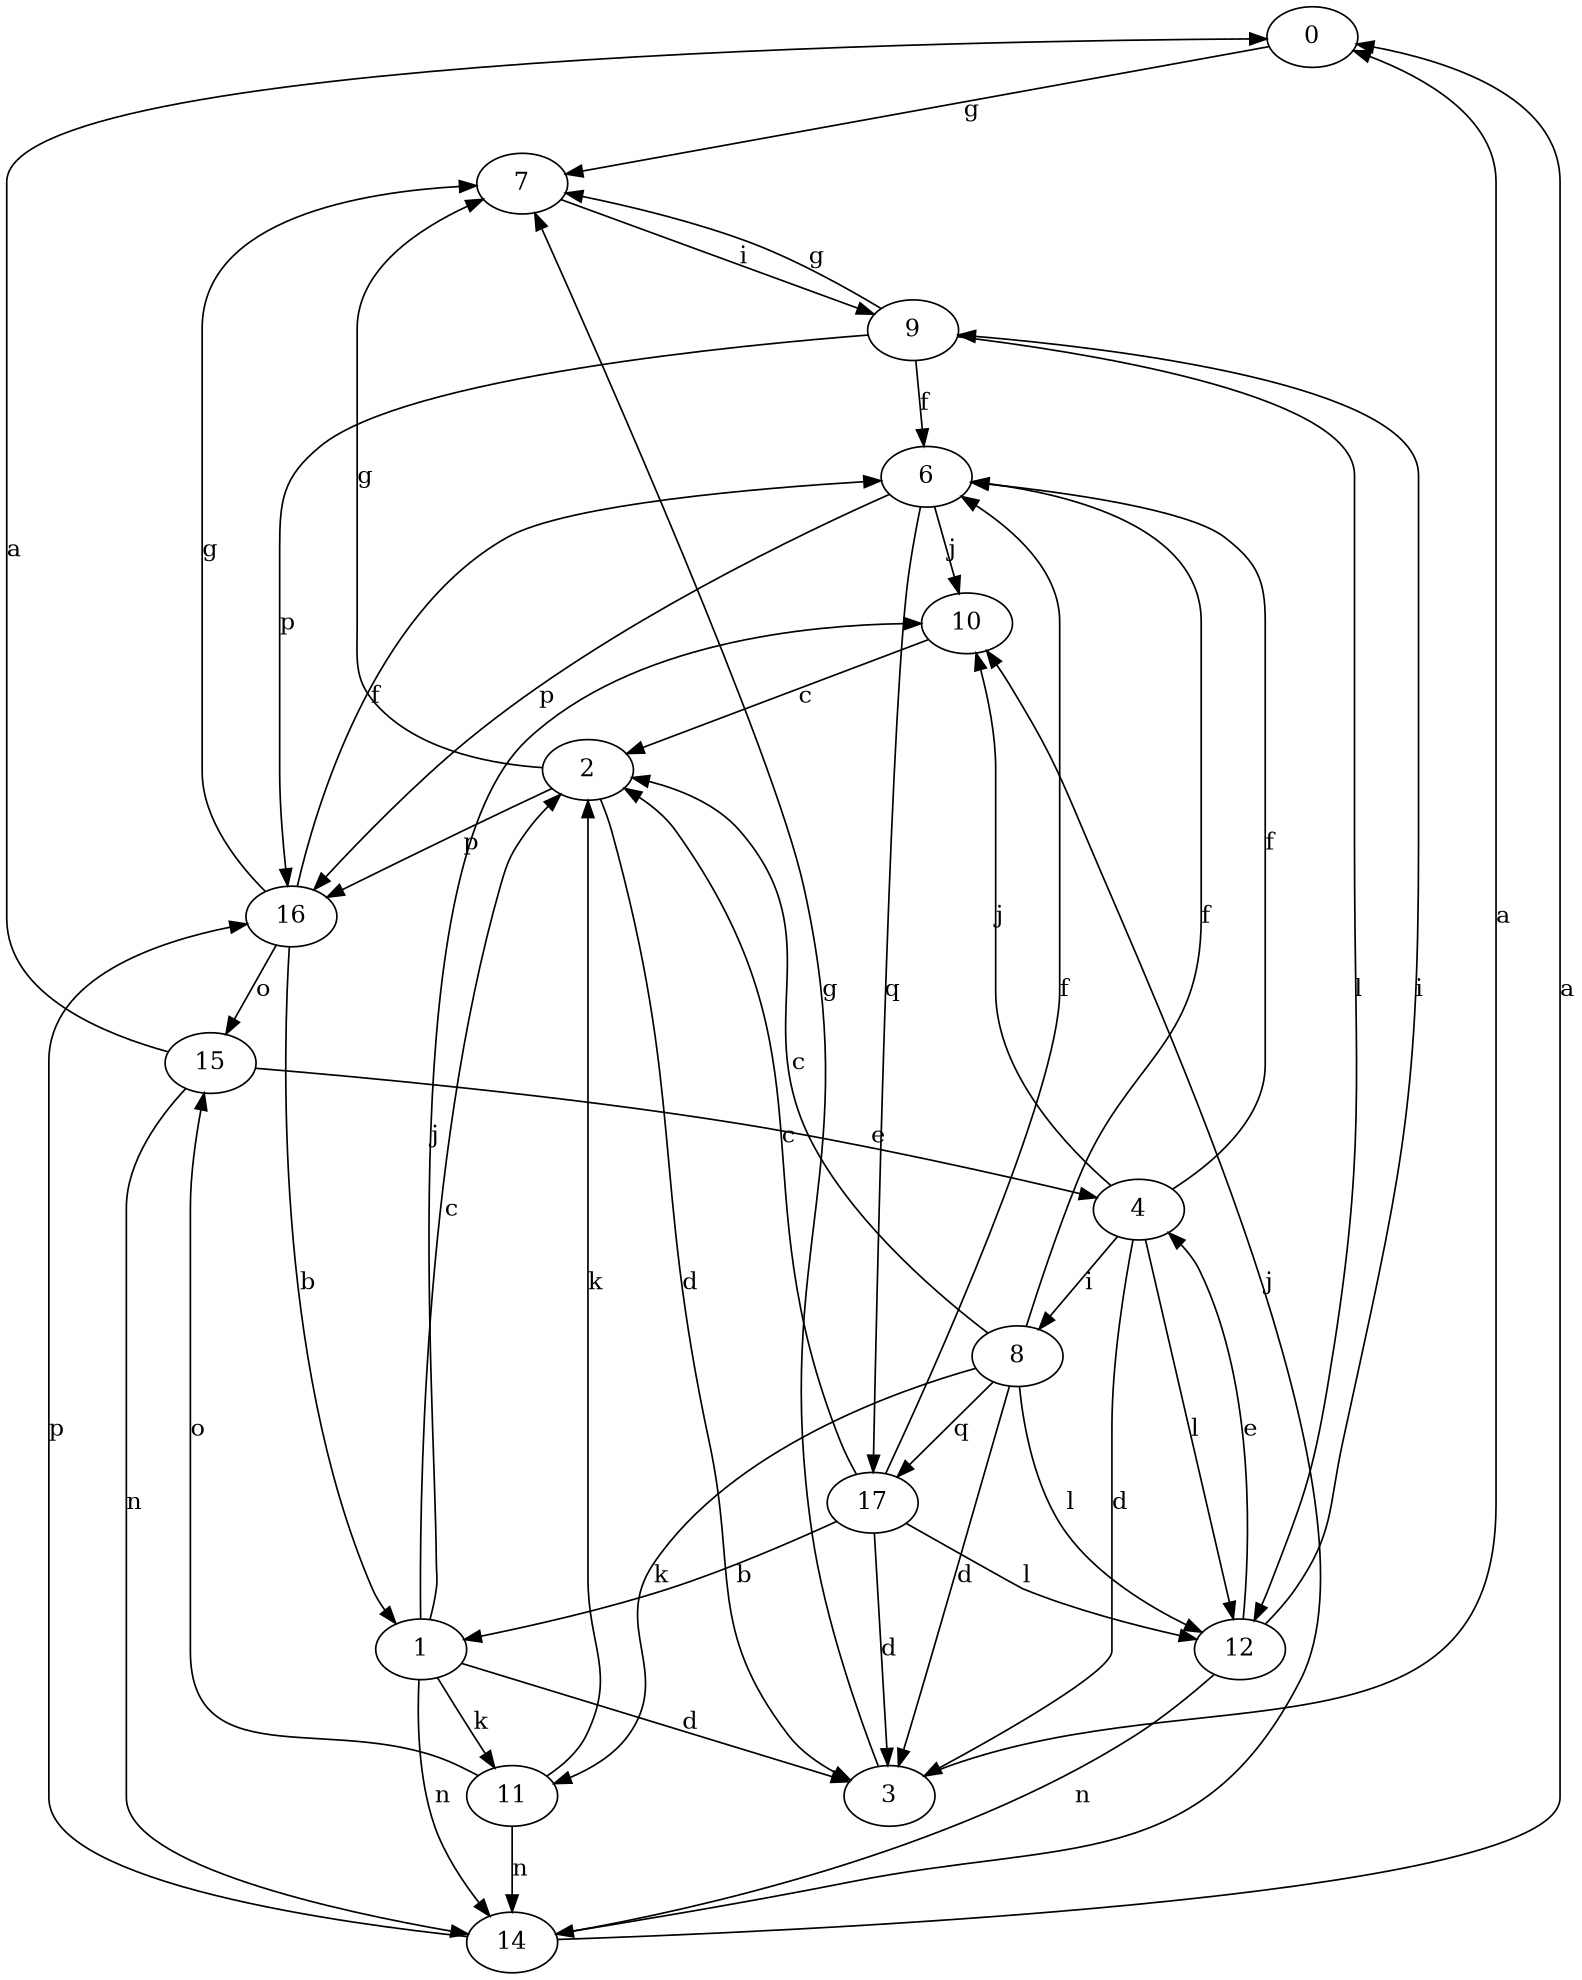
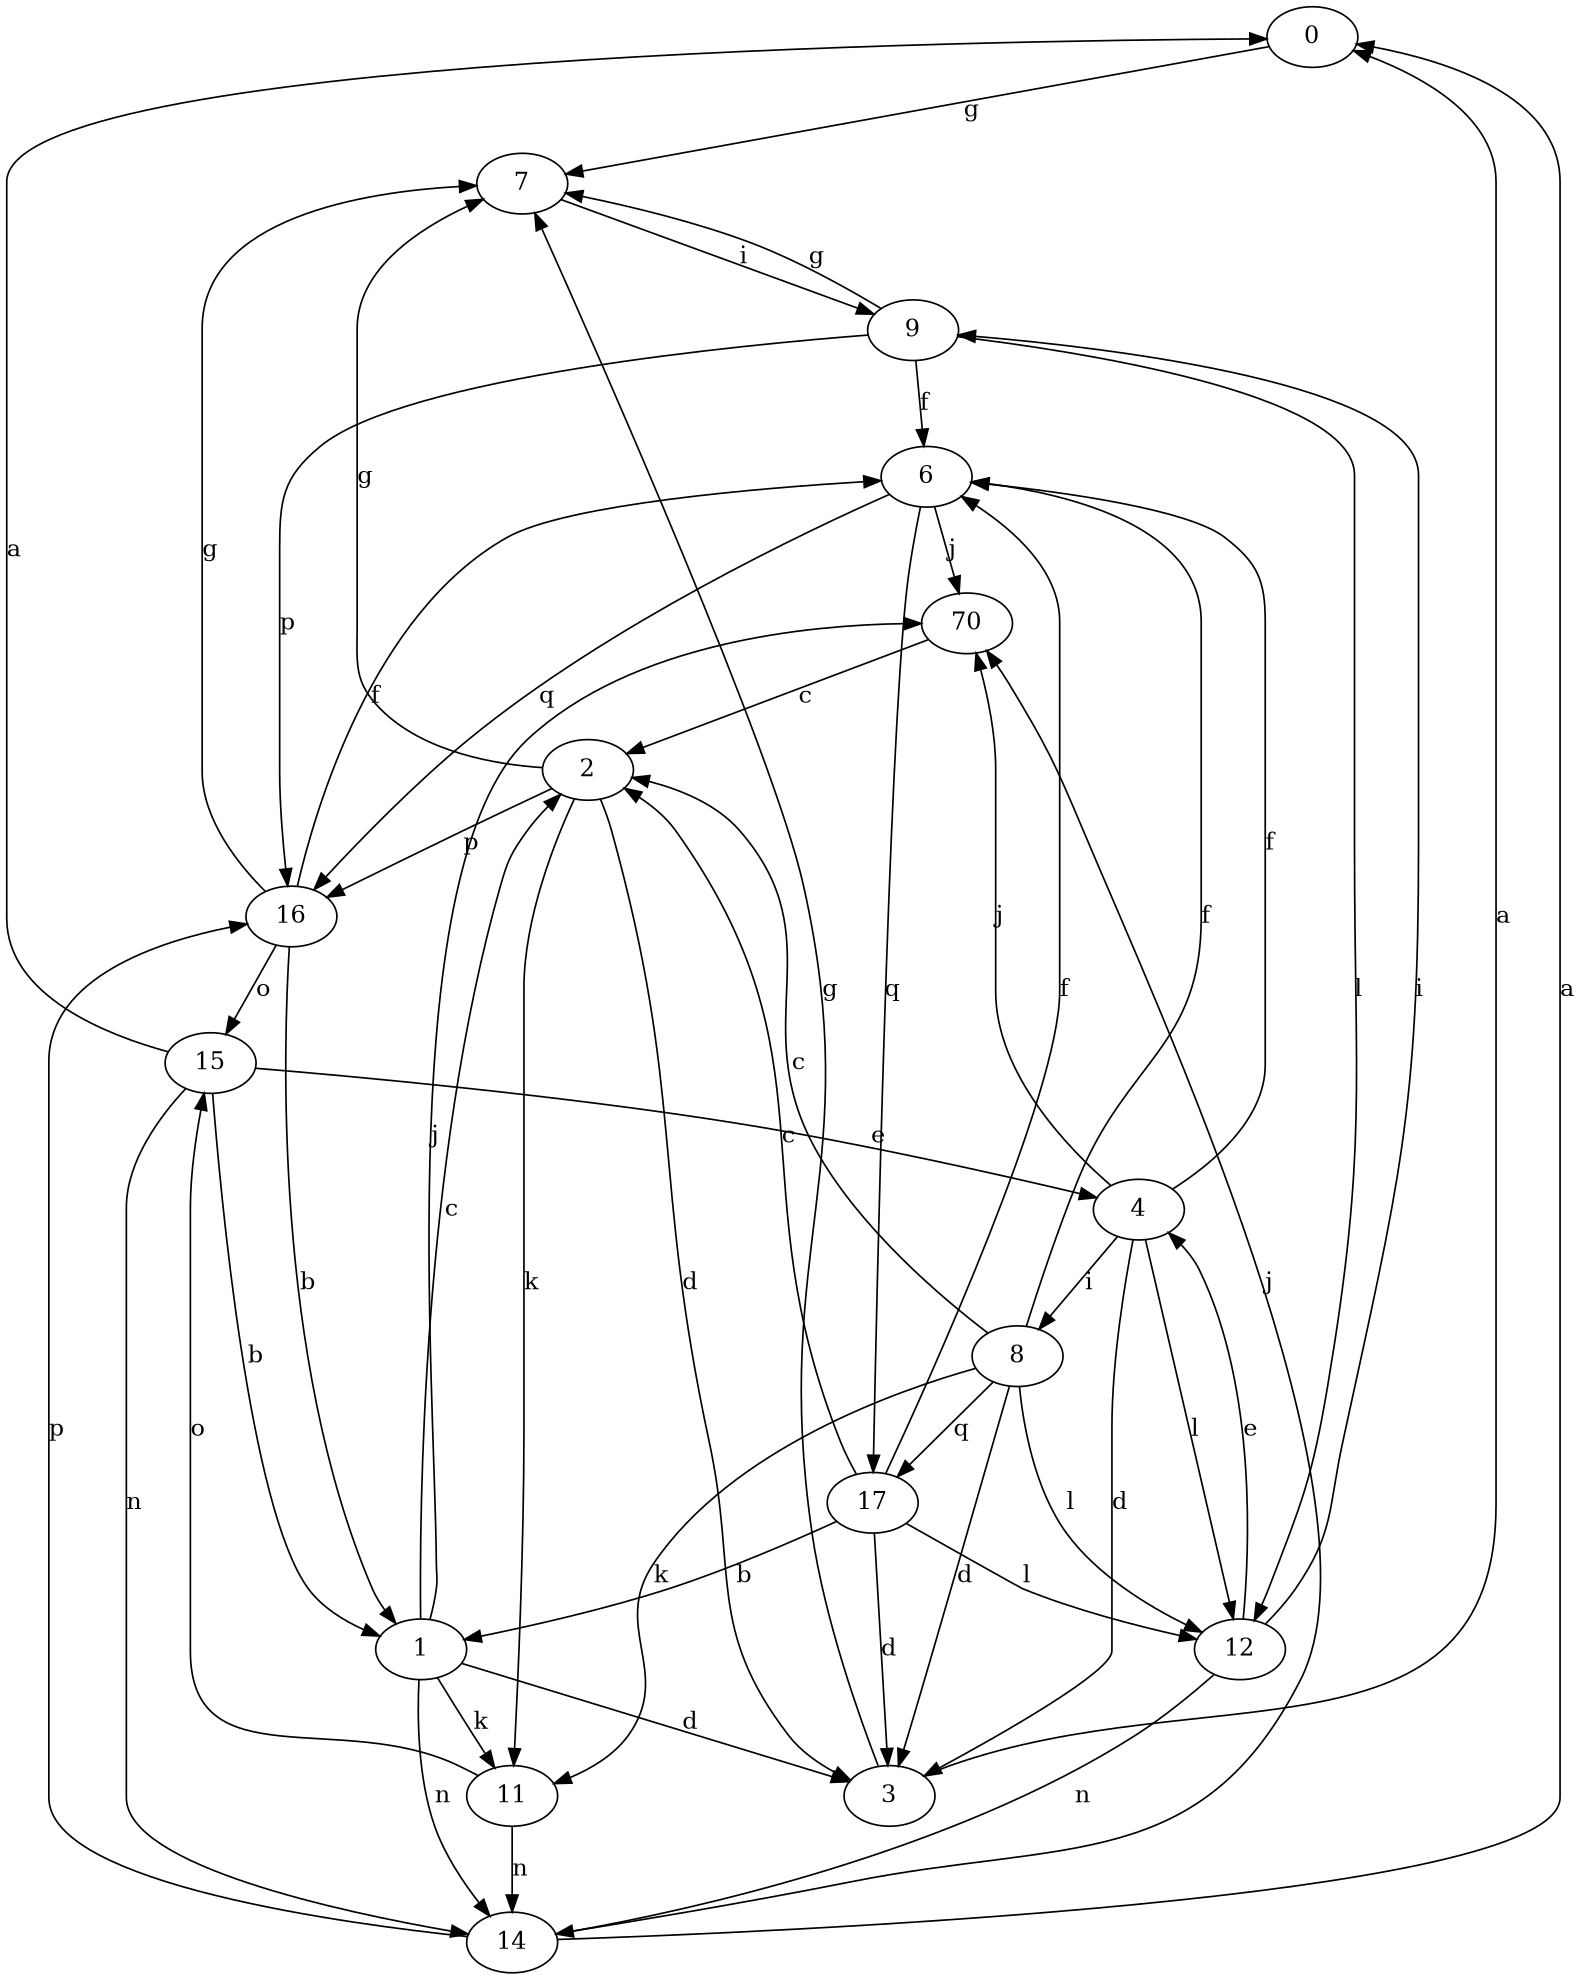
(967, 623) -> (967, 623)
(548, 697) -> (548, 697)
(588, 1307) -> (524, 1270)
none -> (247, 1380)
